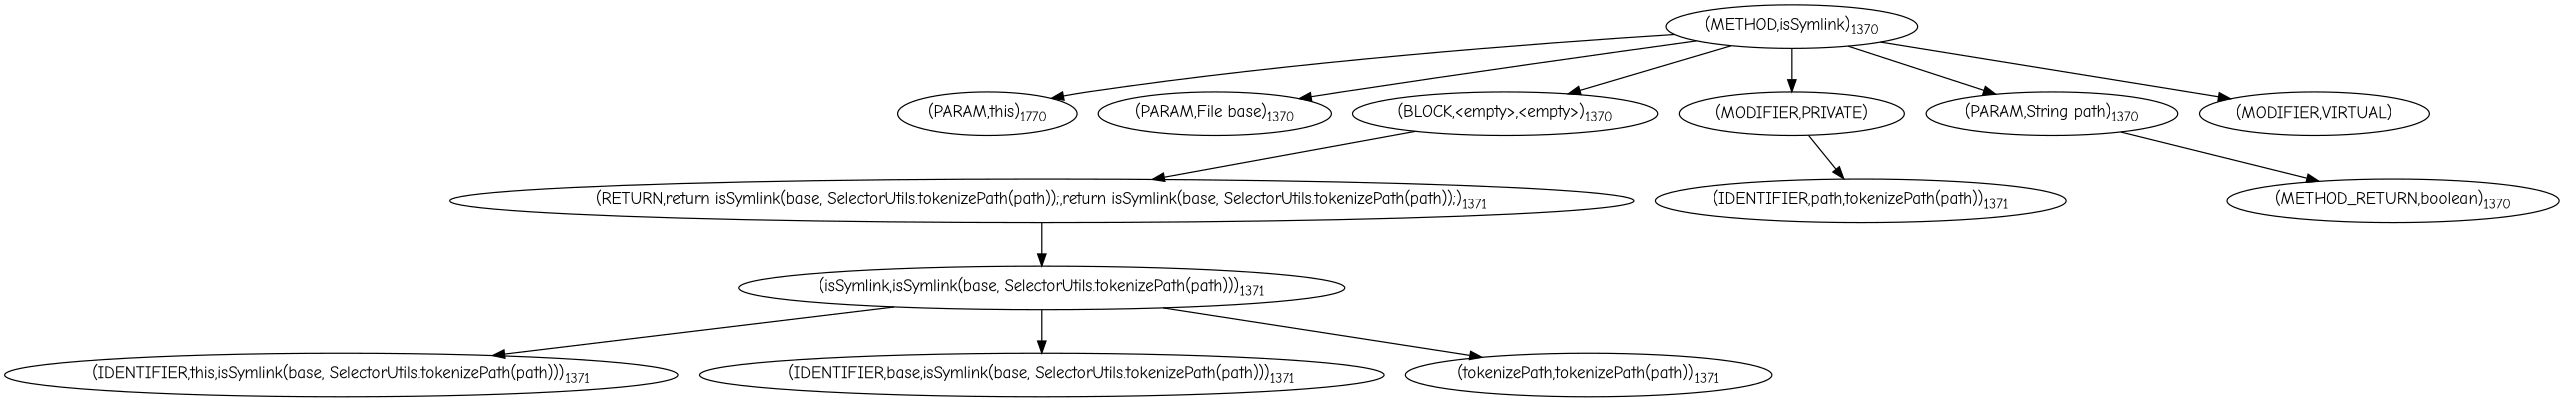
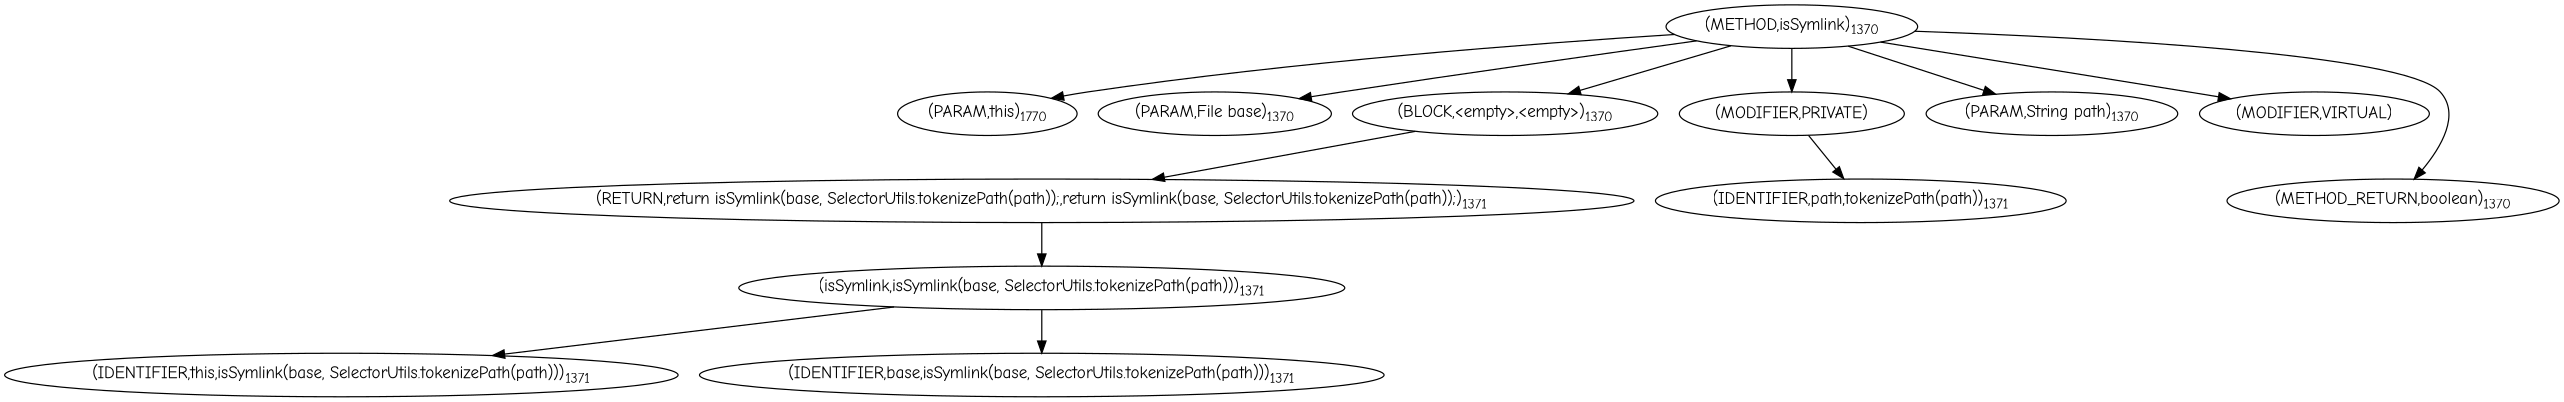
(2214, 155) -> (2224, 49)
(1589, 375) -> none
